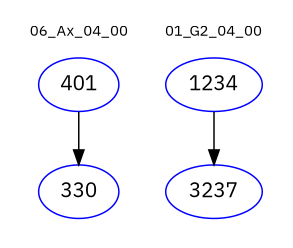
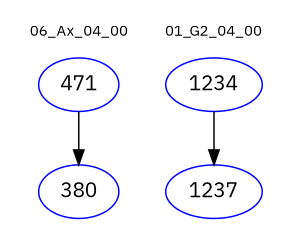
(79, 85) -> (79, 85)
(79, 192) -> (79, 192)
(214, 192) -> (214, 192)
